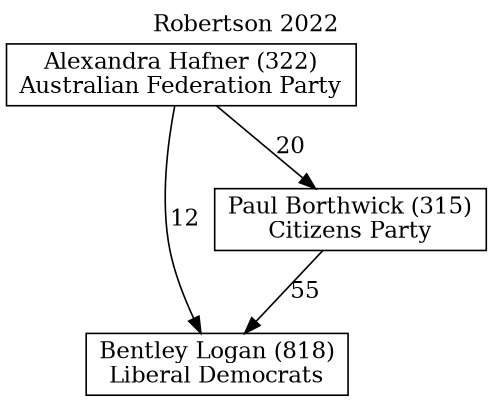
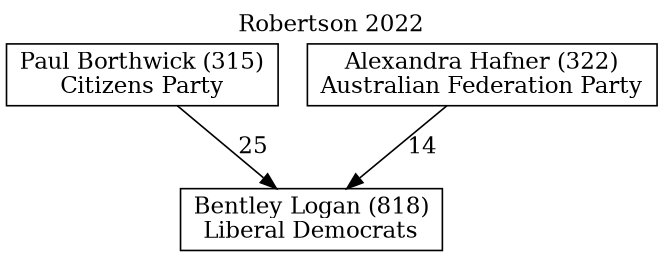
(259, 142) -> none
(185, 220) -> (423, 147)
(306, 292) -> (254, 147)
